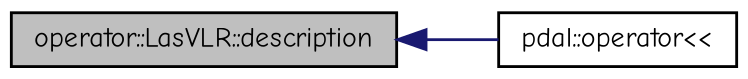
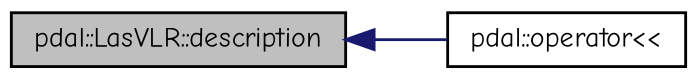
(204, 40) -> (178, 40)
